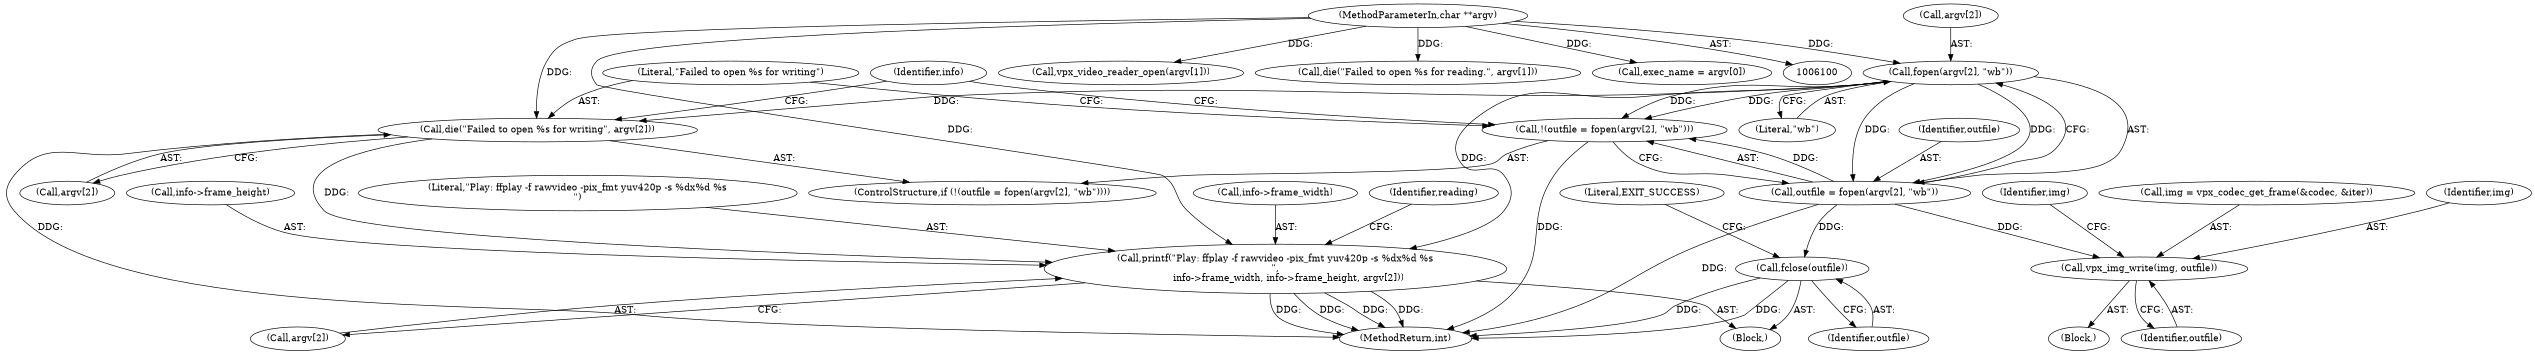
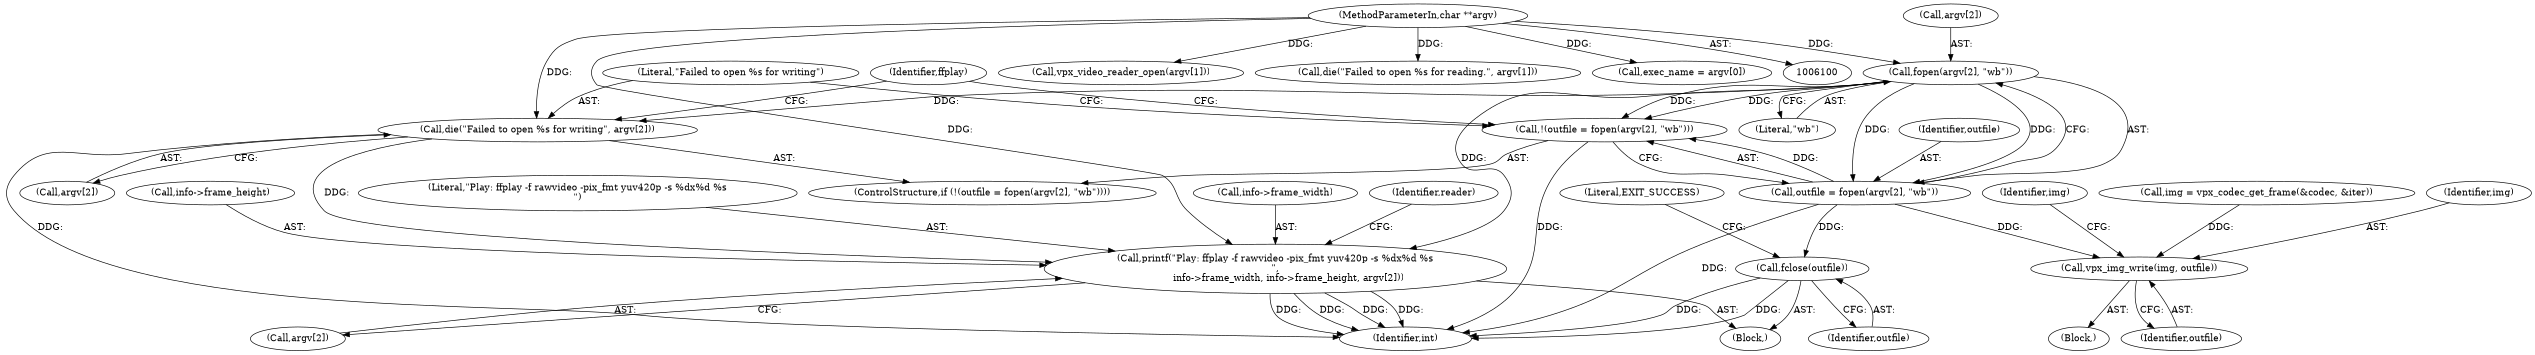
(929, 73) -> (929, 73)
(1434, 193) -> (1434, 193)
(2222, 227) -> (2222, 227)
(1405, 339) -> (1405, 339)
